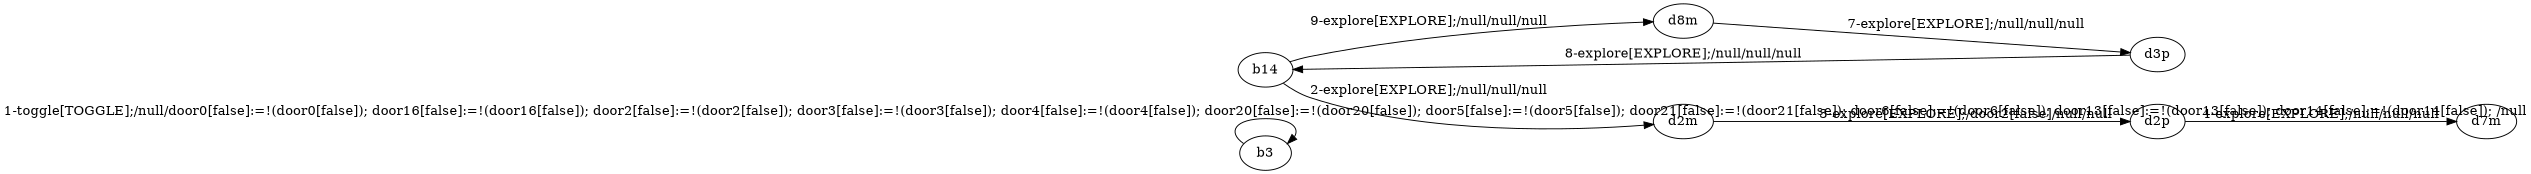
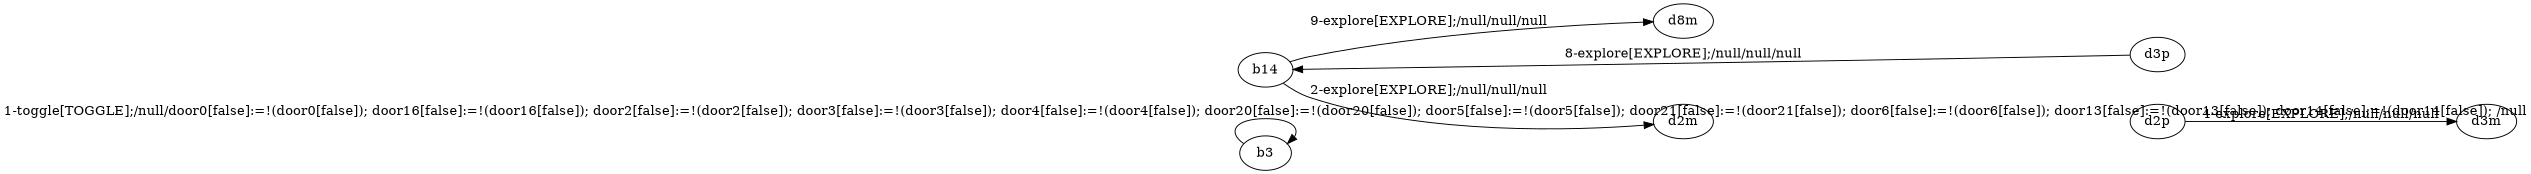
(1917, 38) -> none
(1917, 122) -> none
(2487, 122) -> (2487, 122)
